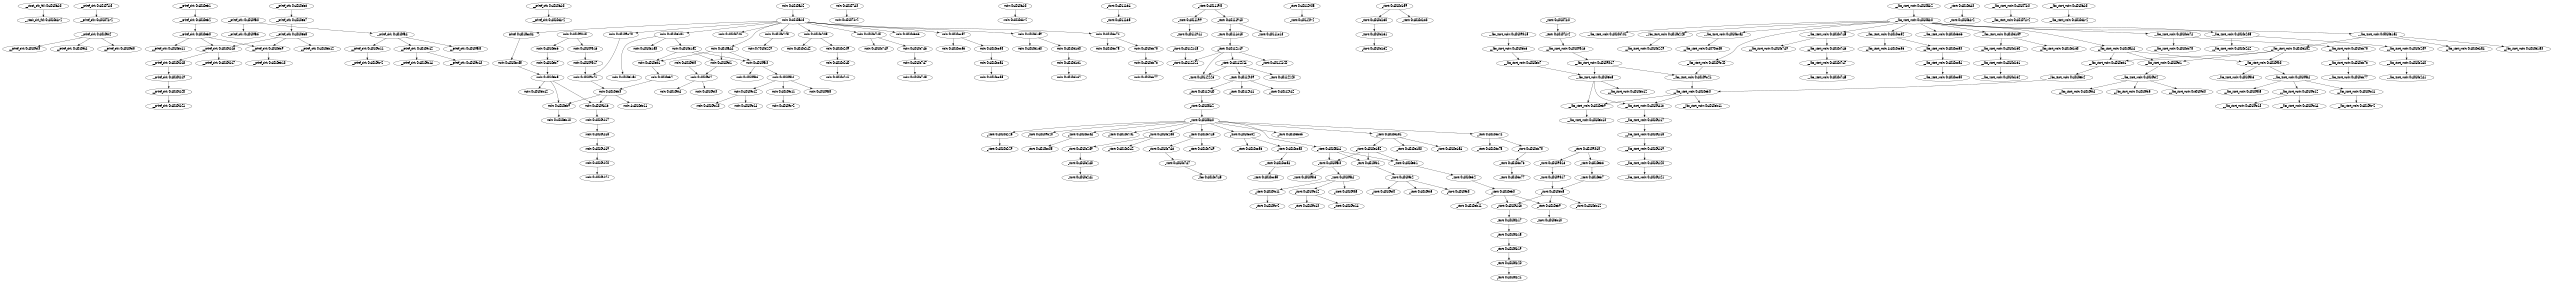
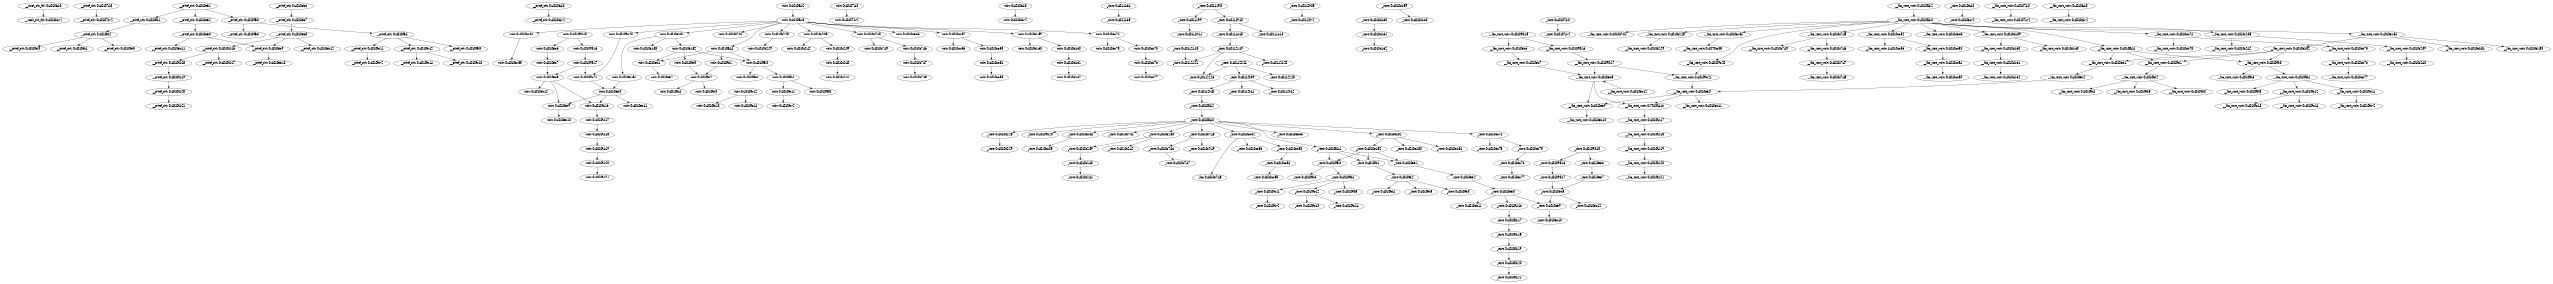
none -> (218, 13)
(1385, 13) -> none
none -> (145, 20)
(521, 35) -> (521, 35)
(2378, 35) -> (2378, 35)
(206, 41) -> none
(1561, 41) -> (1536, 42)
(760, 49) -> (760, 49)
(1232, 55) -> none
(702, 56) -> (685, 55)
(528, 70) -> (567, 70)
(2407, 78) -> none
(765, 84) -> none
(637, 85) -> (618, 84)
(1609, 85) -> (1613, 85)
(2187, 92) -> (2187, 92)
(635, 106) -> (635, 106)
(1644, 106) -> (1644, 106)
(1193, 170) -> (1223, 154)
(1383, 192) -> (1383, 192)
(1532, 199) -> none
